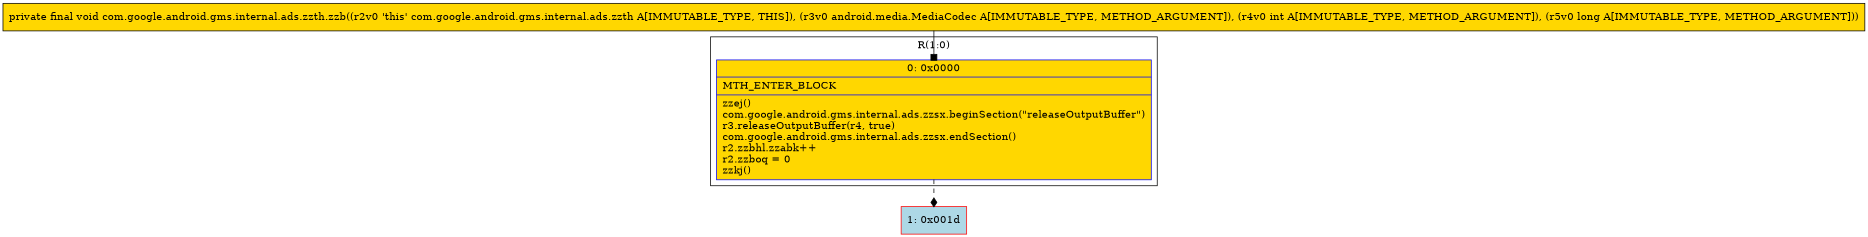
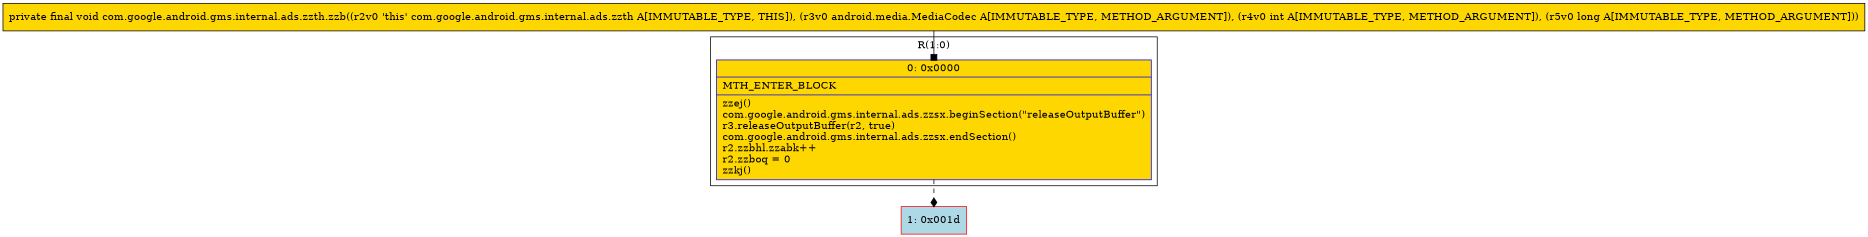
(809, 126) -> (809, 126)
